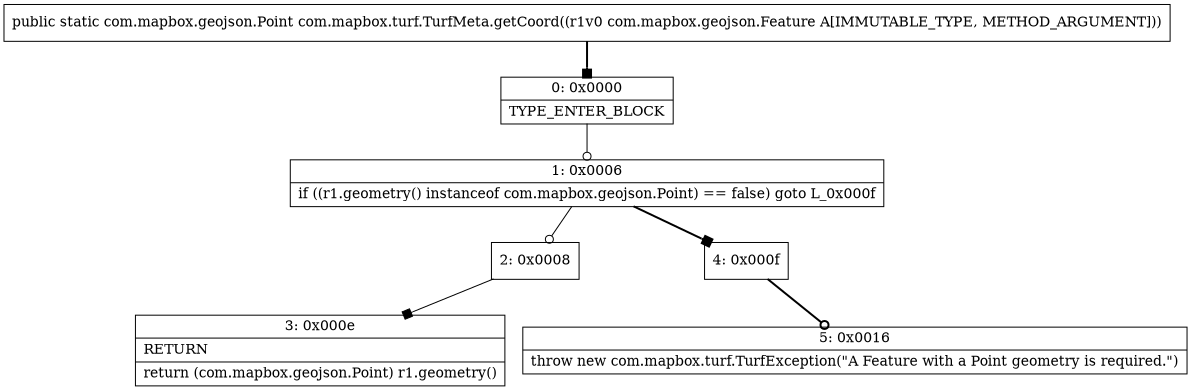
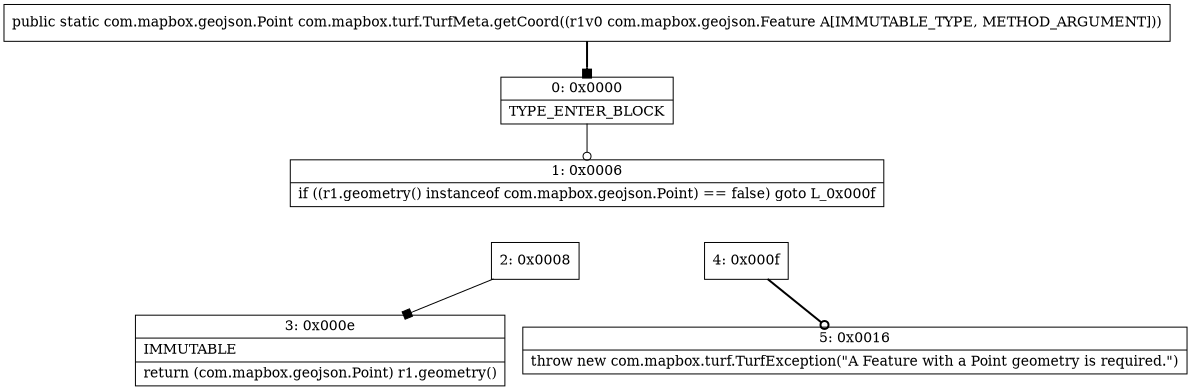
(562, 221) -> none
(668, 222) -> none
(176, 350) -> (190, 350)
